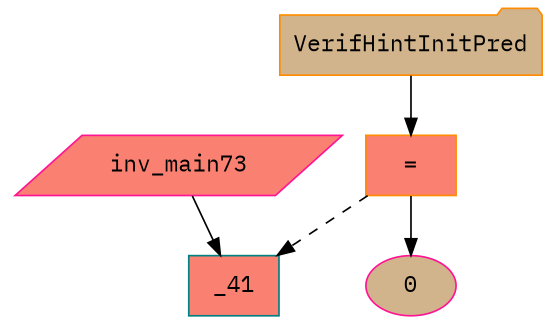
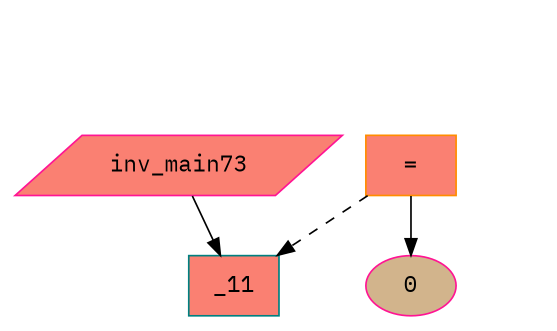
(411, 45) -> none
(234, 286) -> (234, 286)
